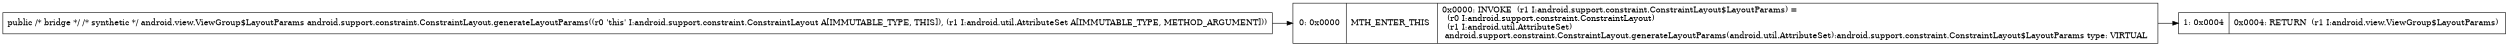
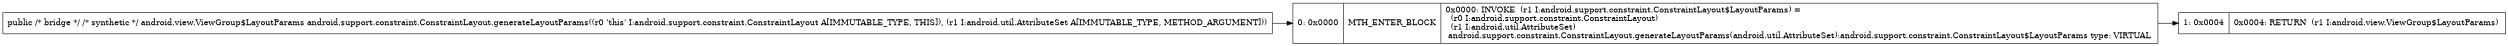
(1390, 23) -> (1392, 23)
